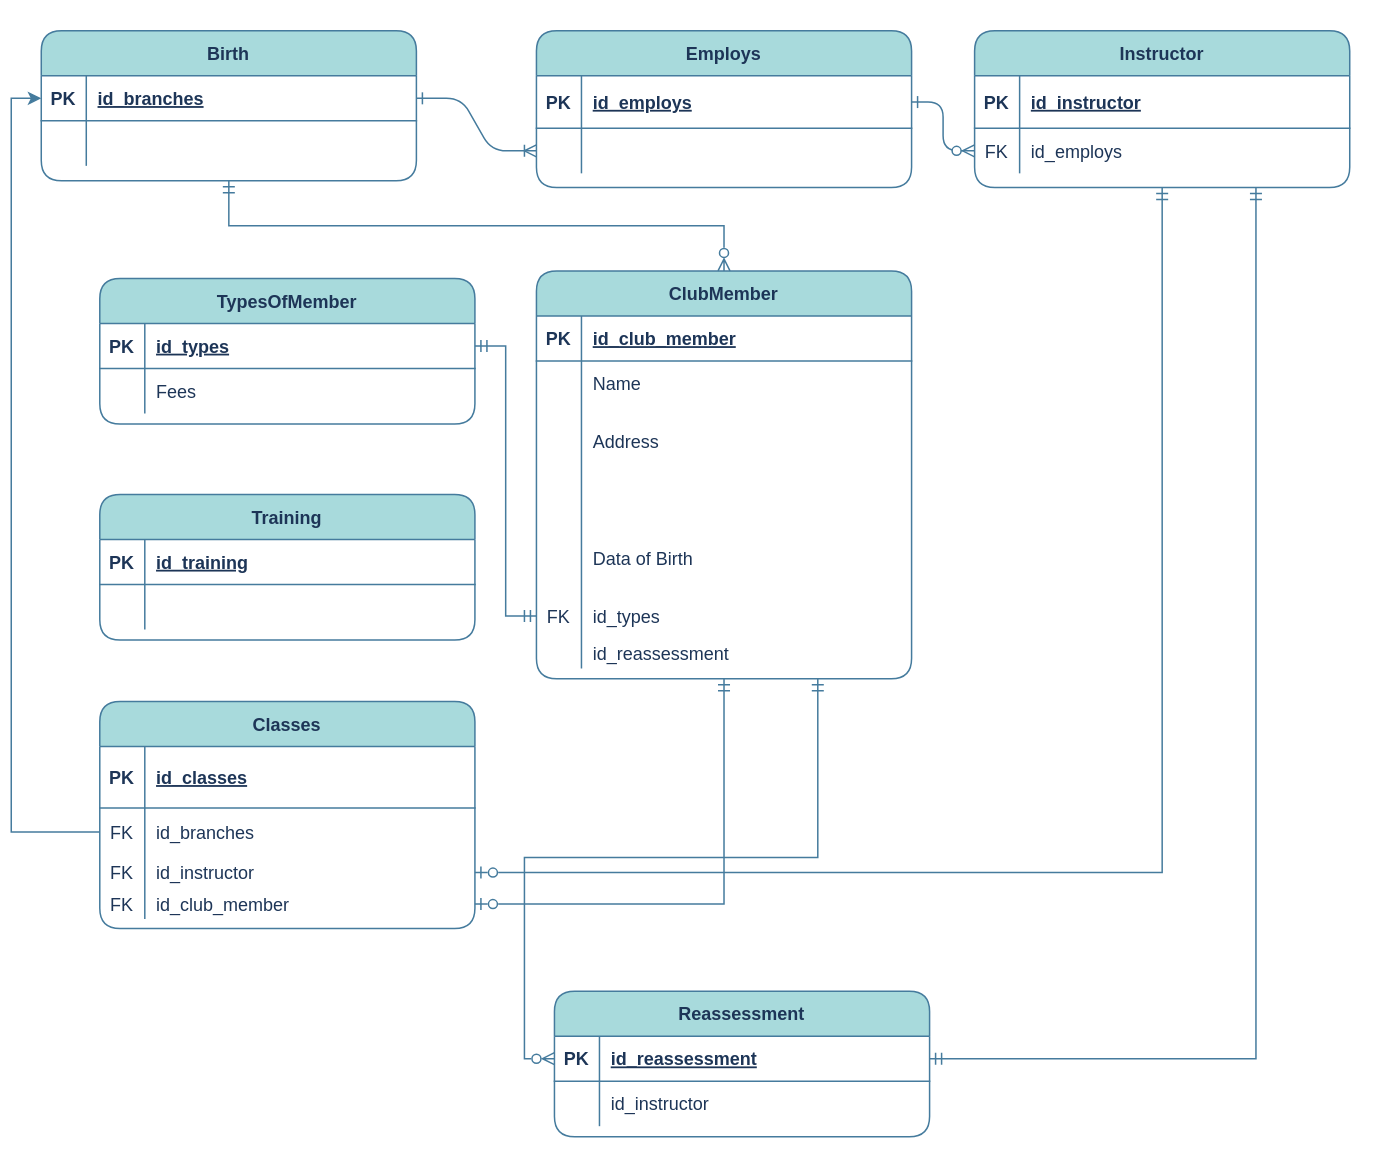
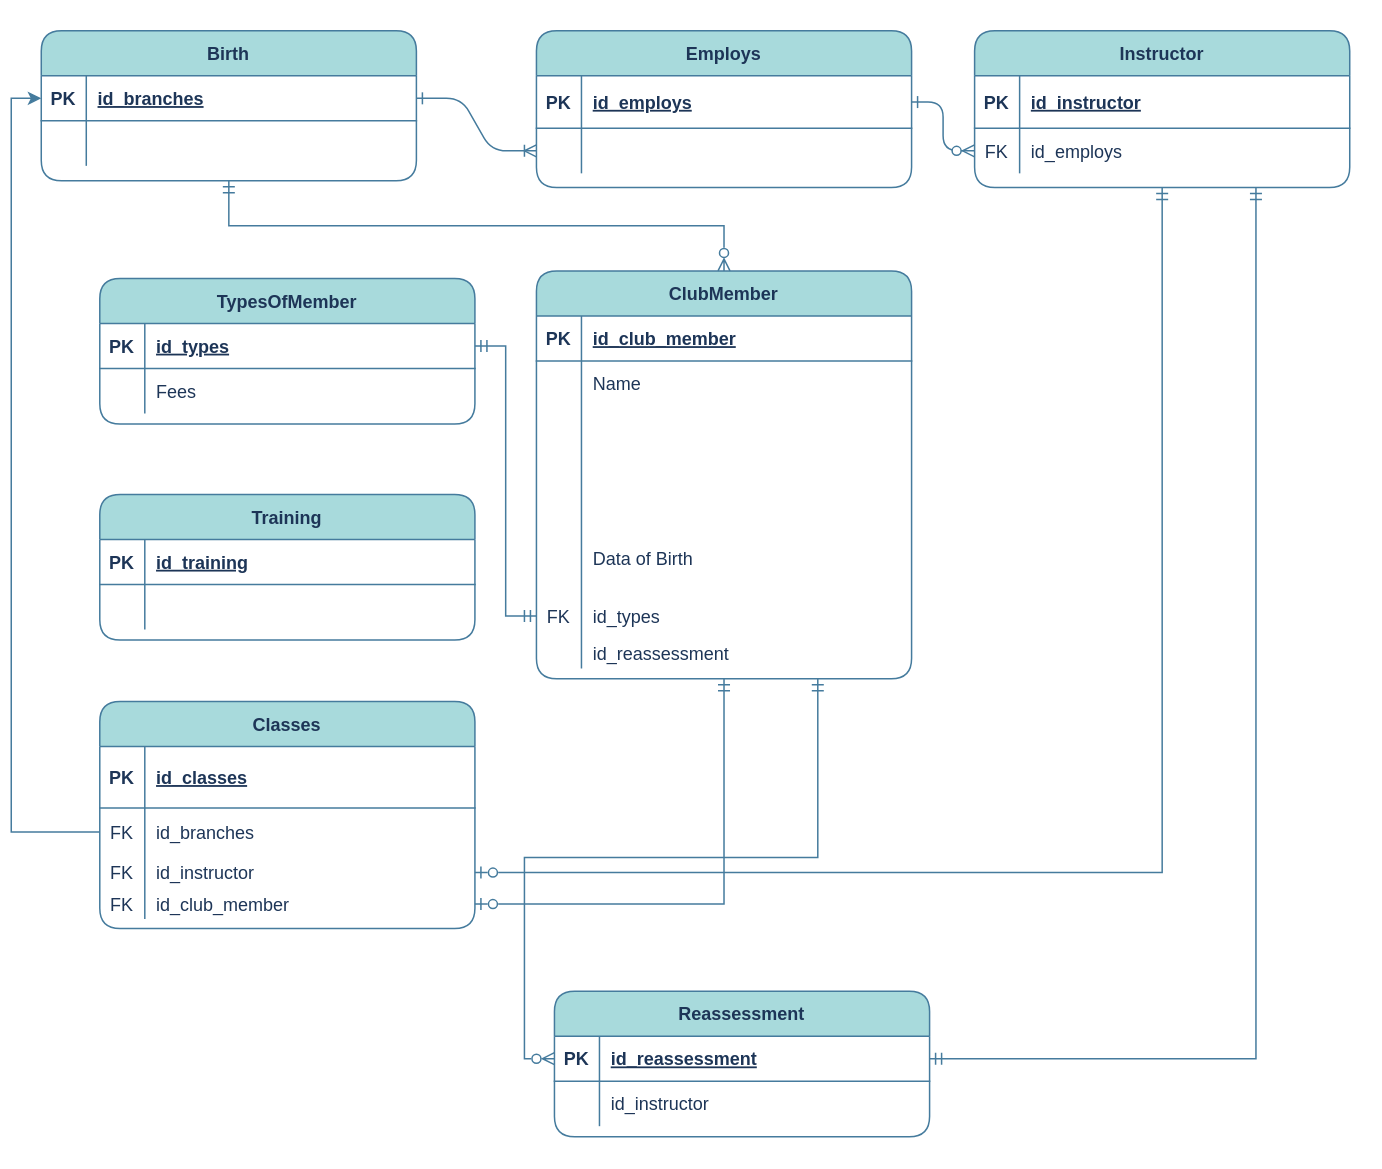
(746, 441) -> none
